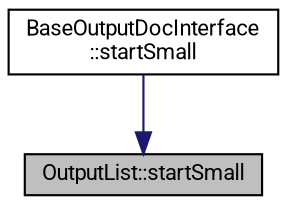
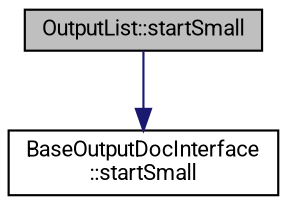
(143, 103) -> (143, 80)
